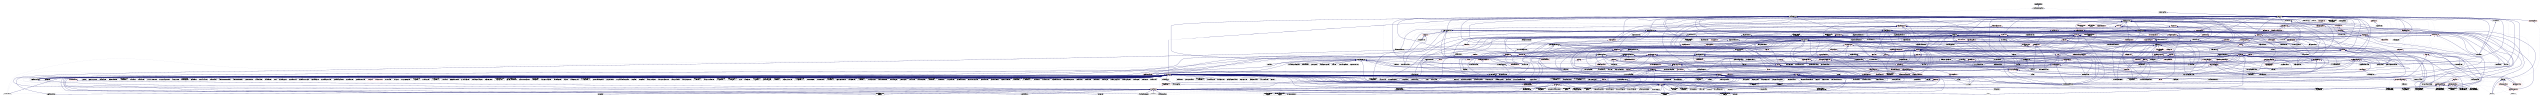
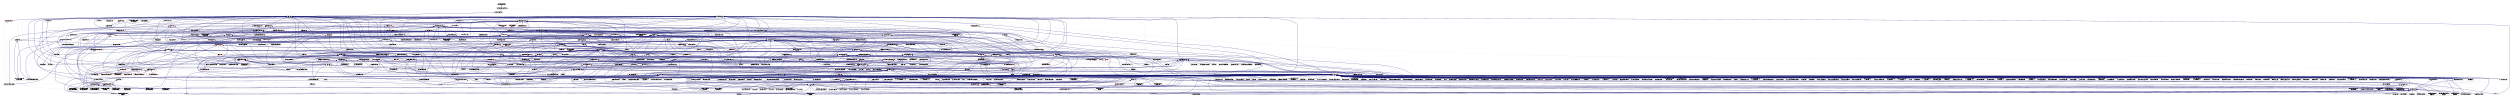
(1599, 89) -> none
